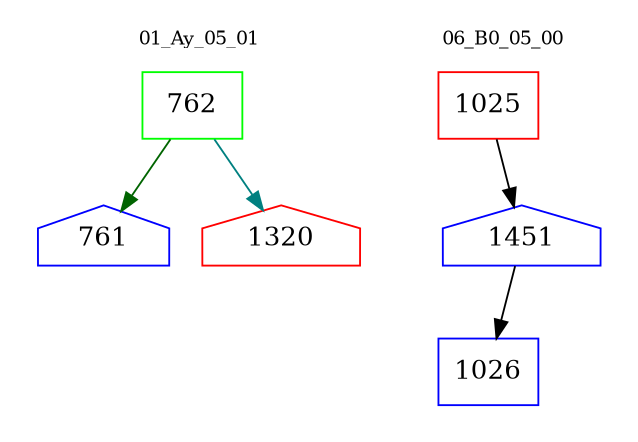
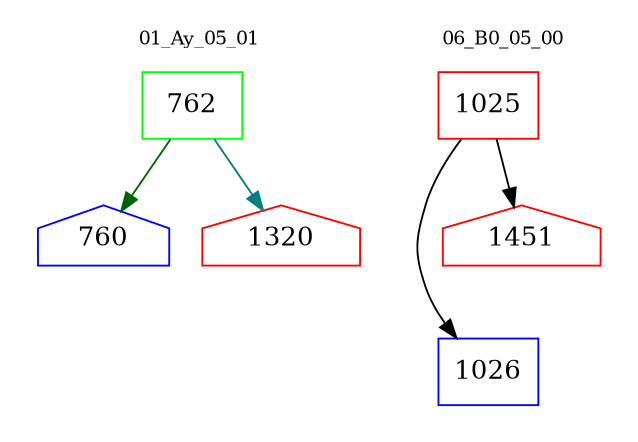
(104, 239) -> (104, 239)
(522, 239) -> (522, 239)
(508, 293) -> (419, 229)
